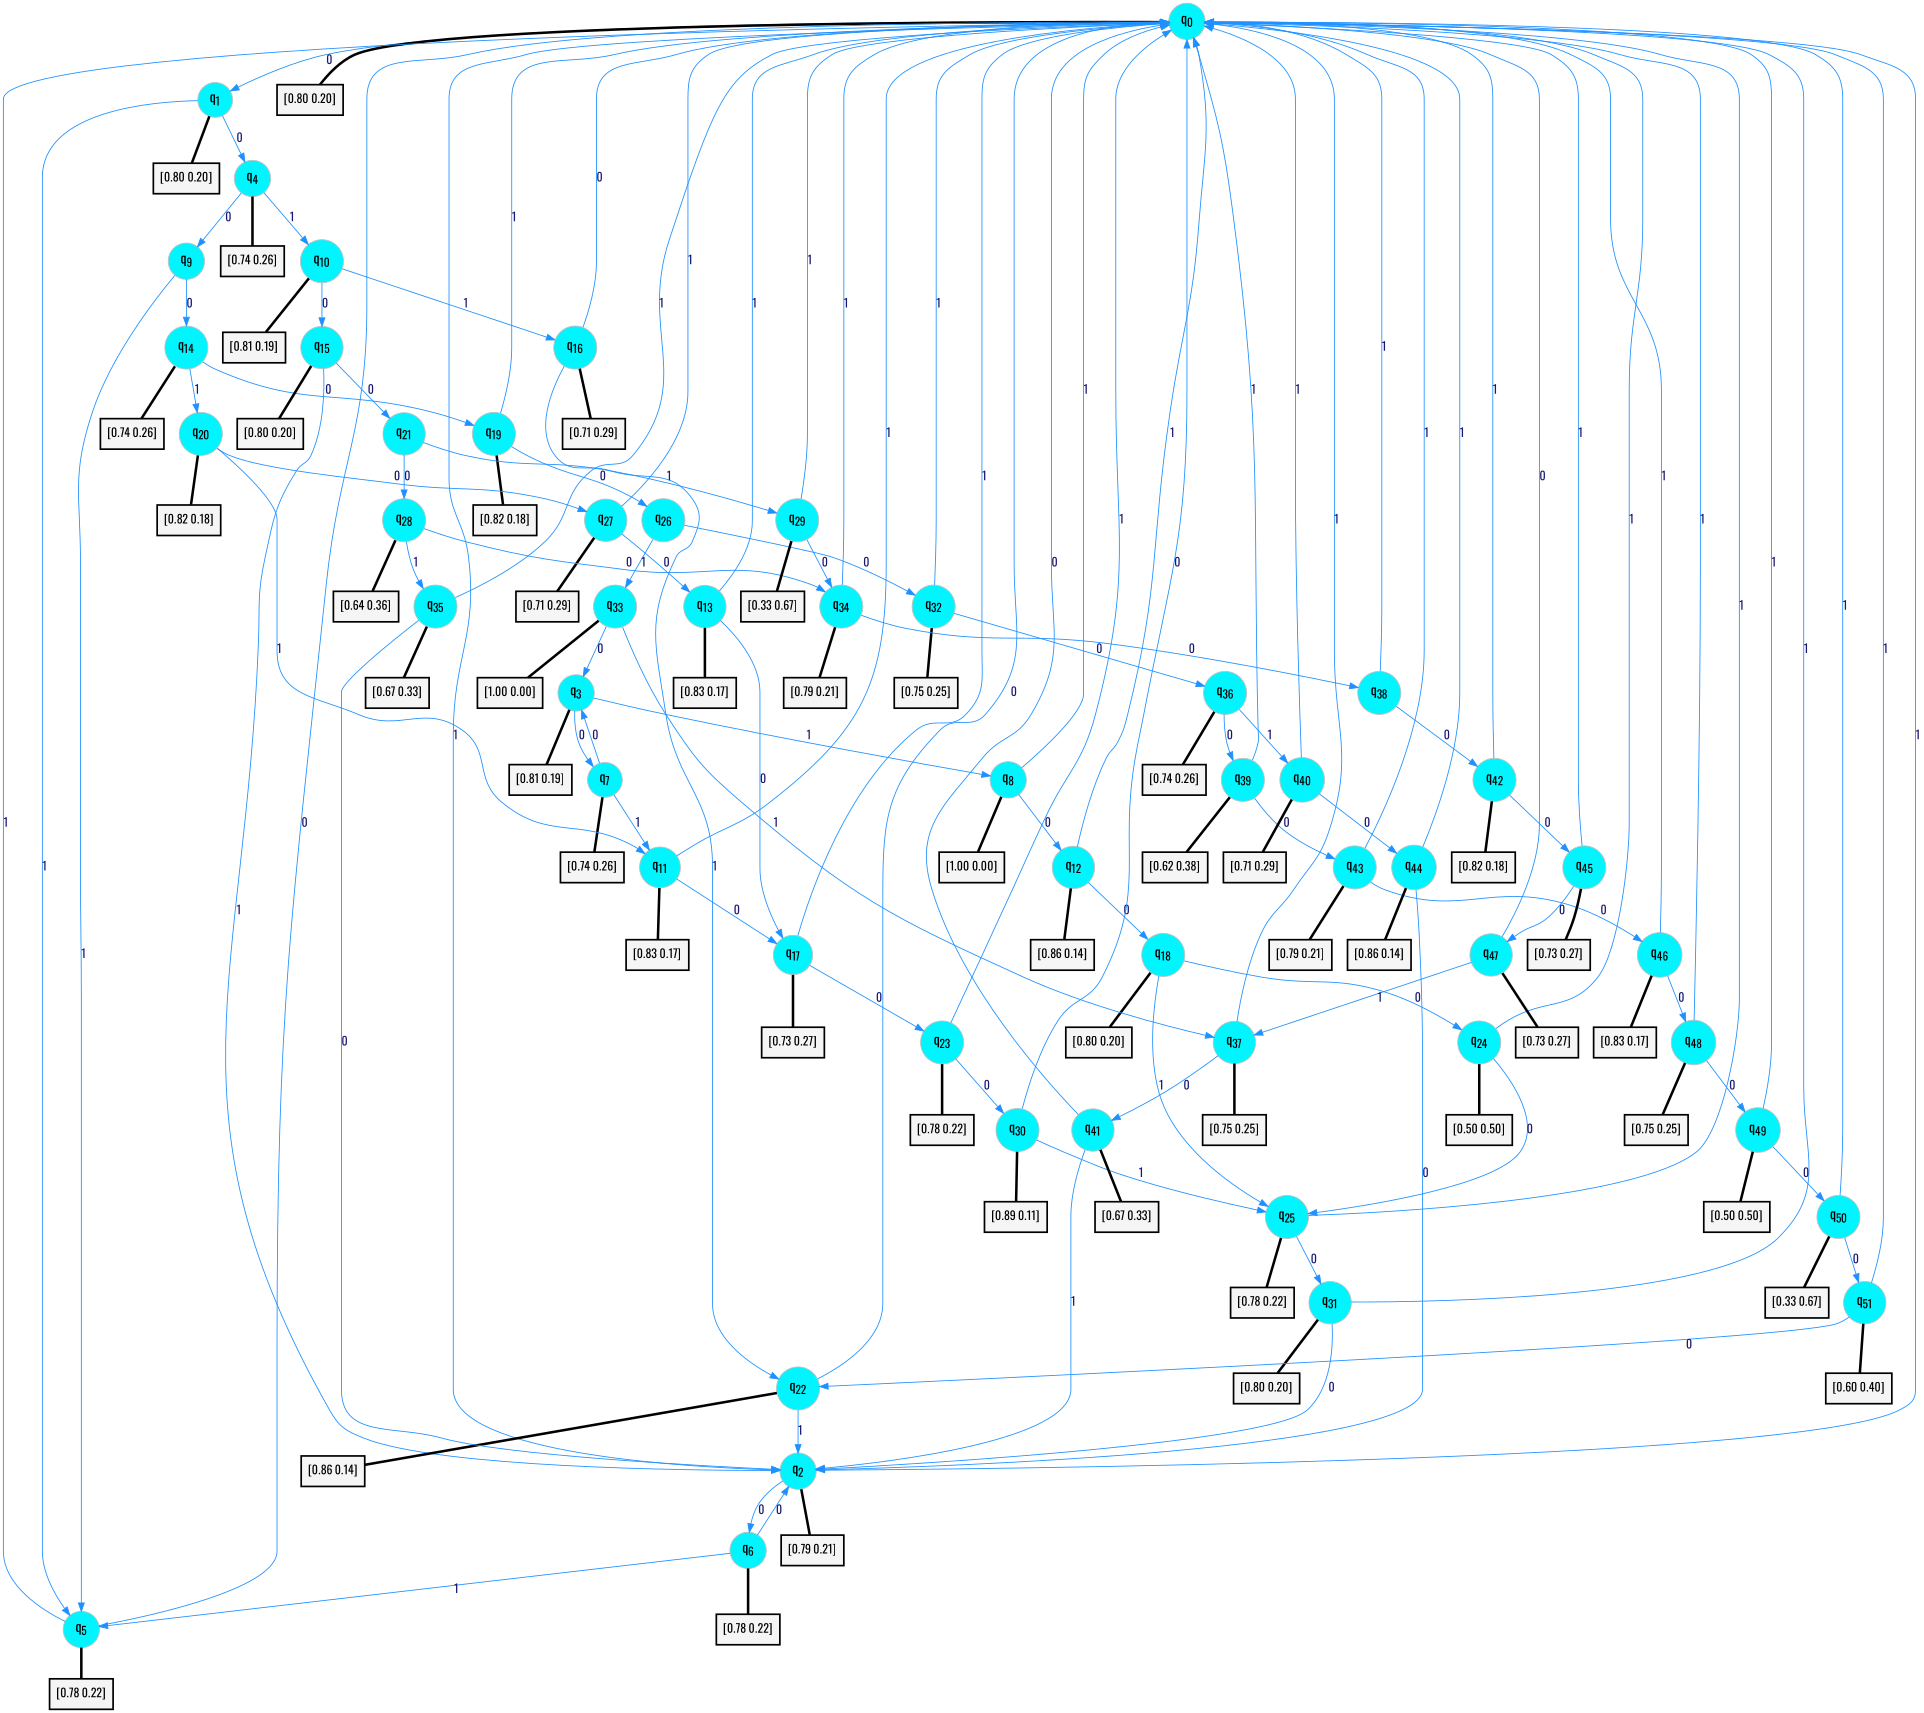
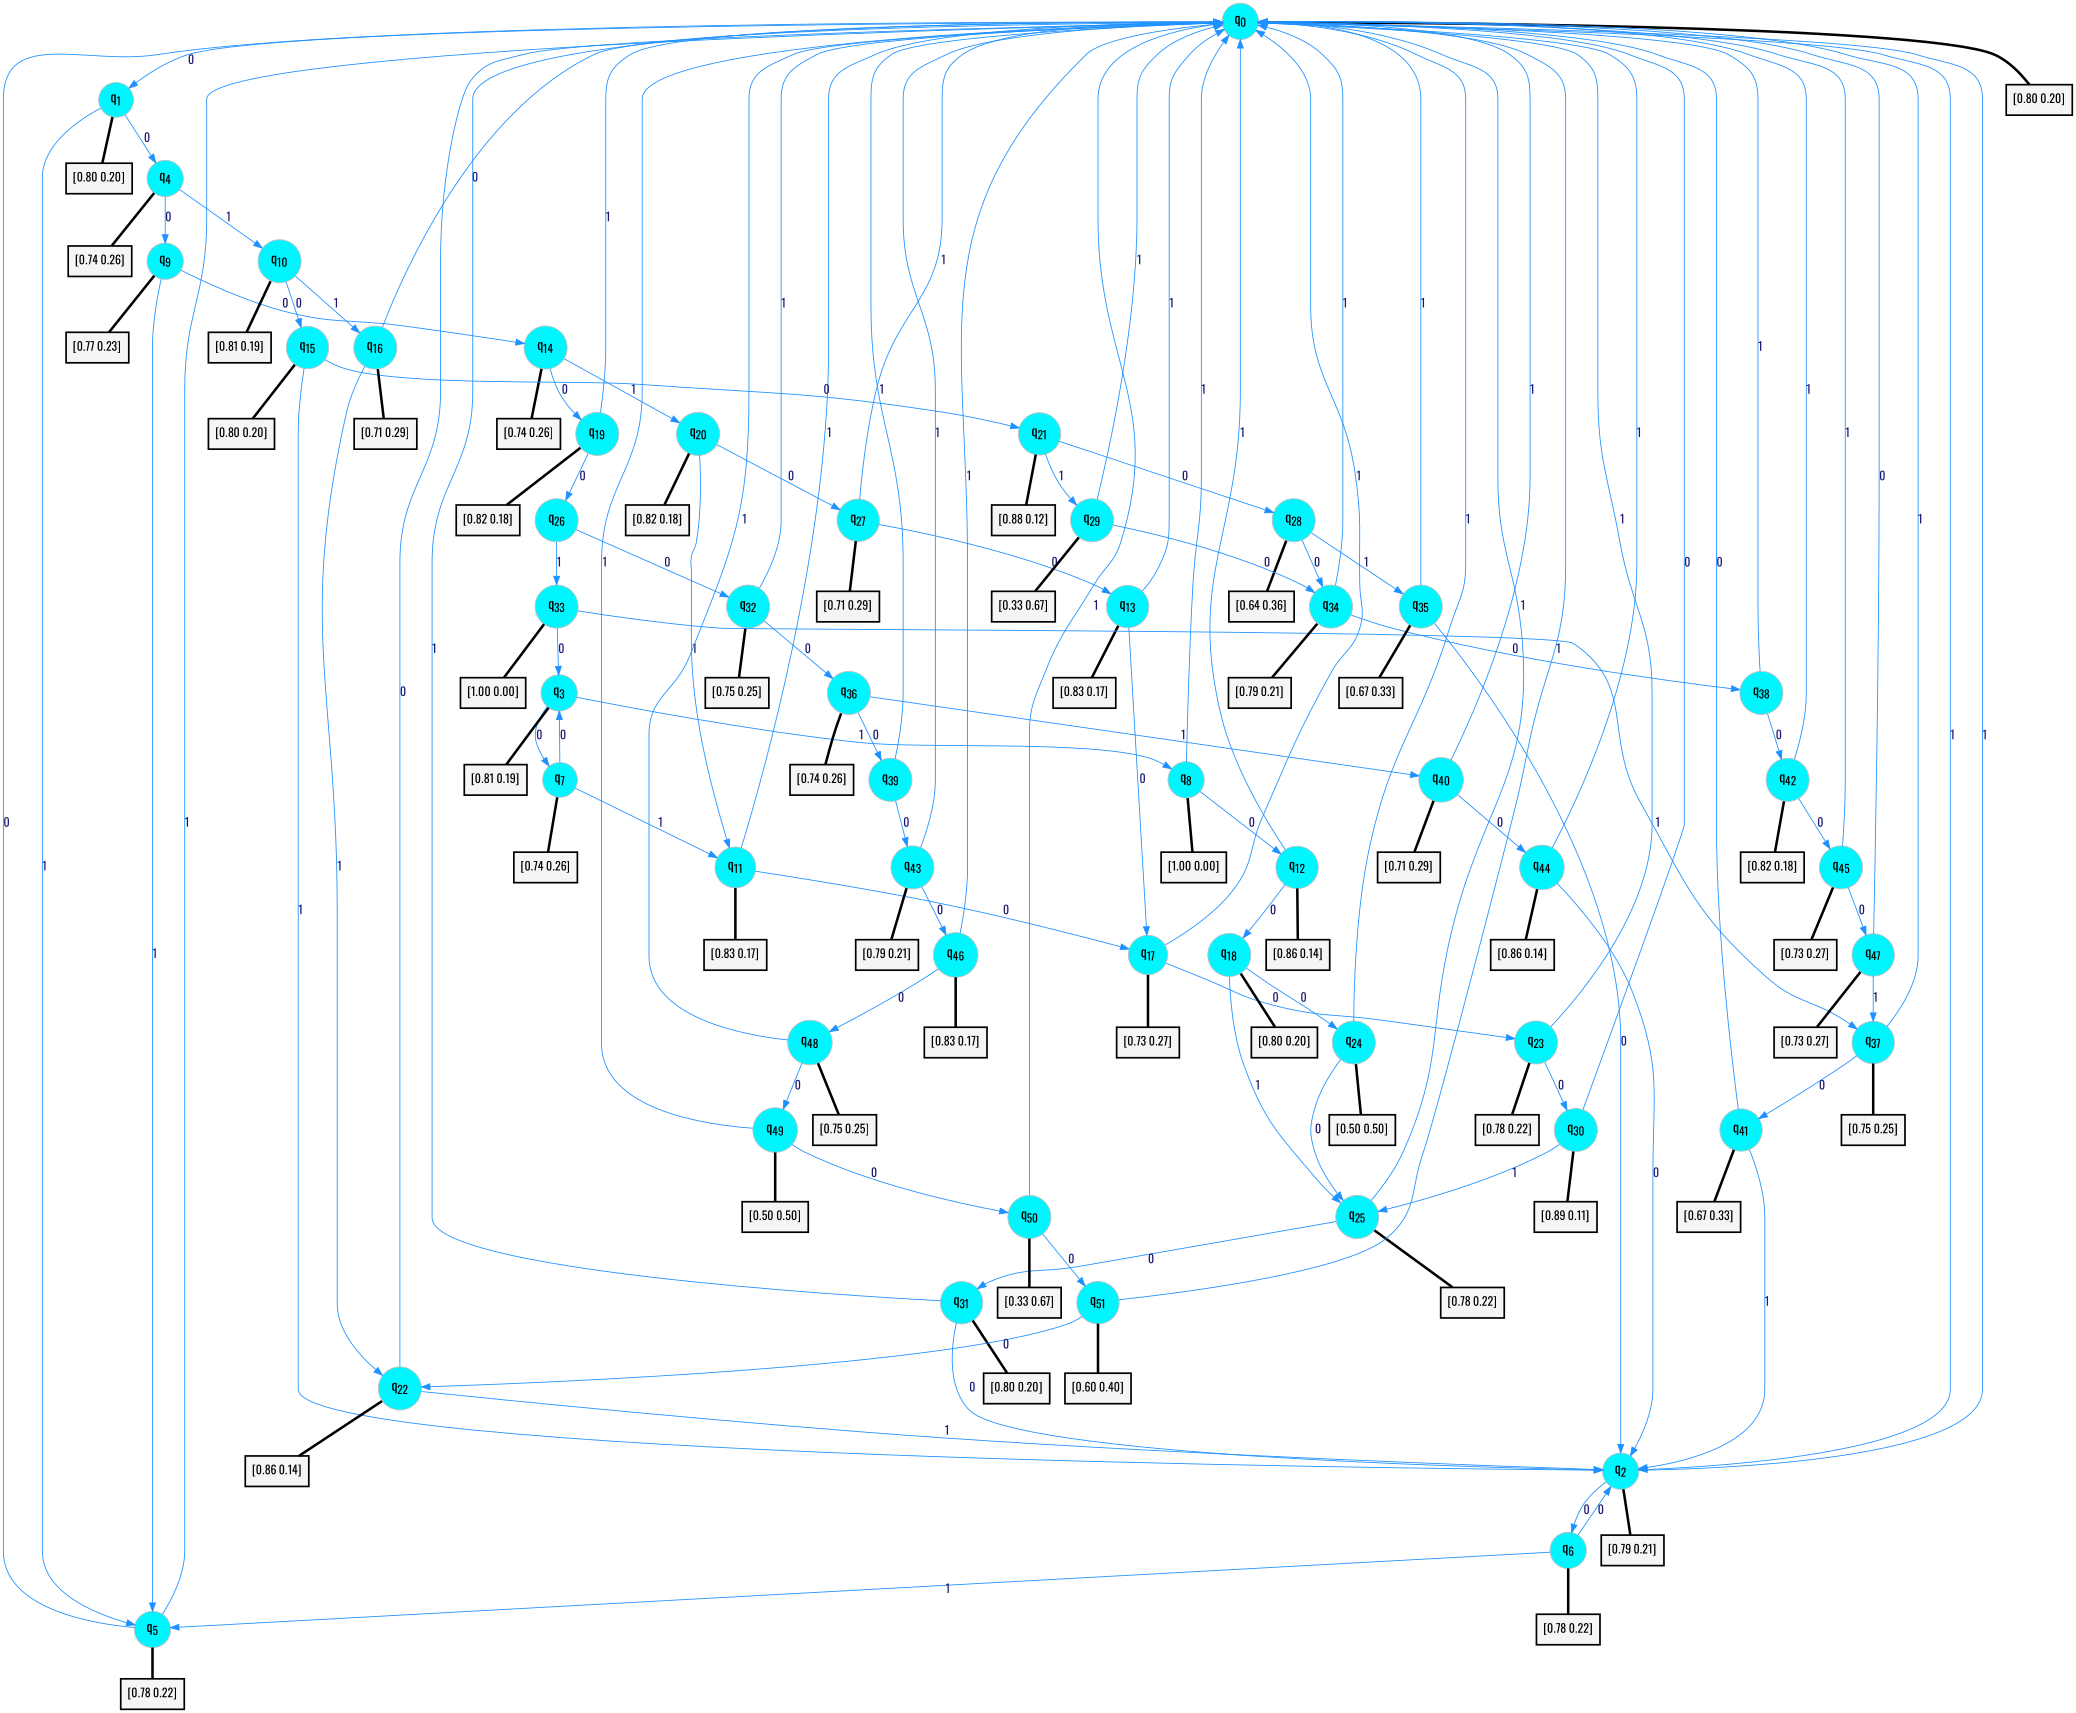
none -> (97, 348)
none -> (1023, 520)
(1175, 867) -> none
